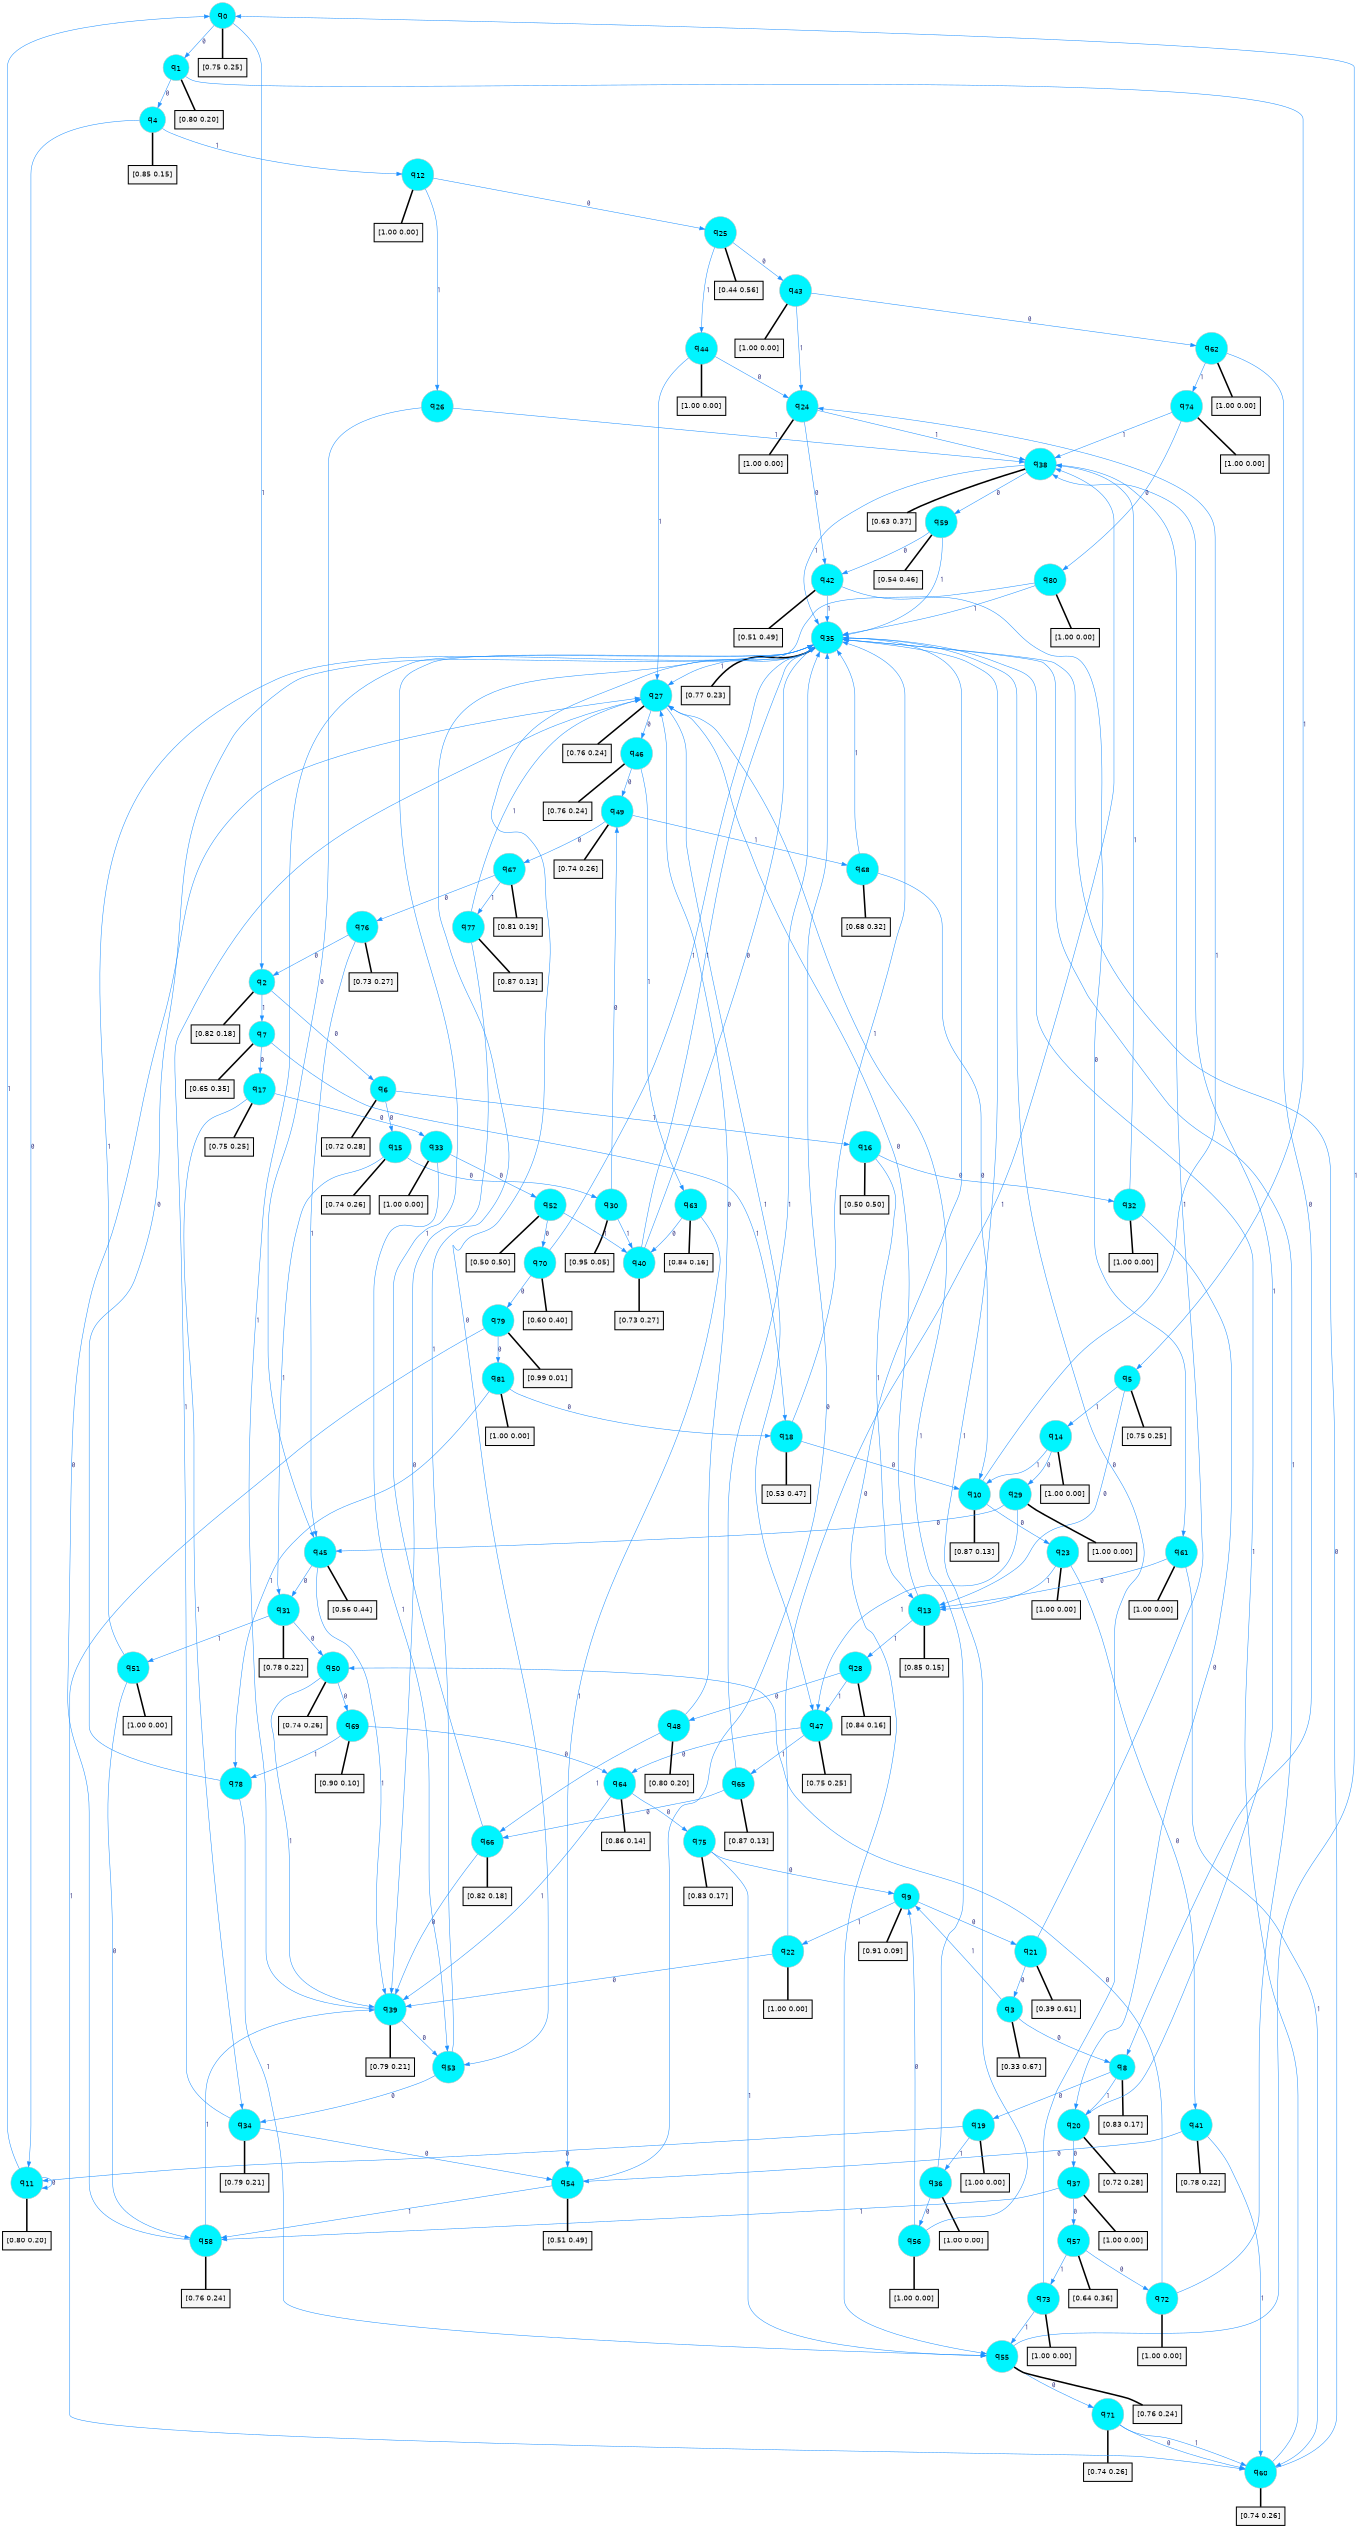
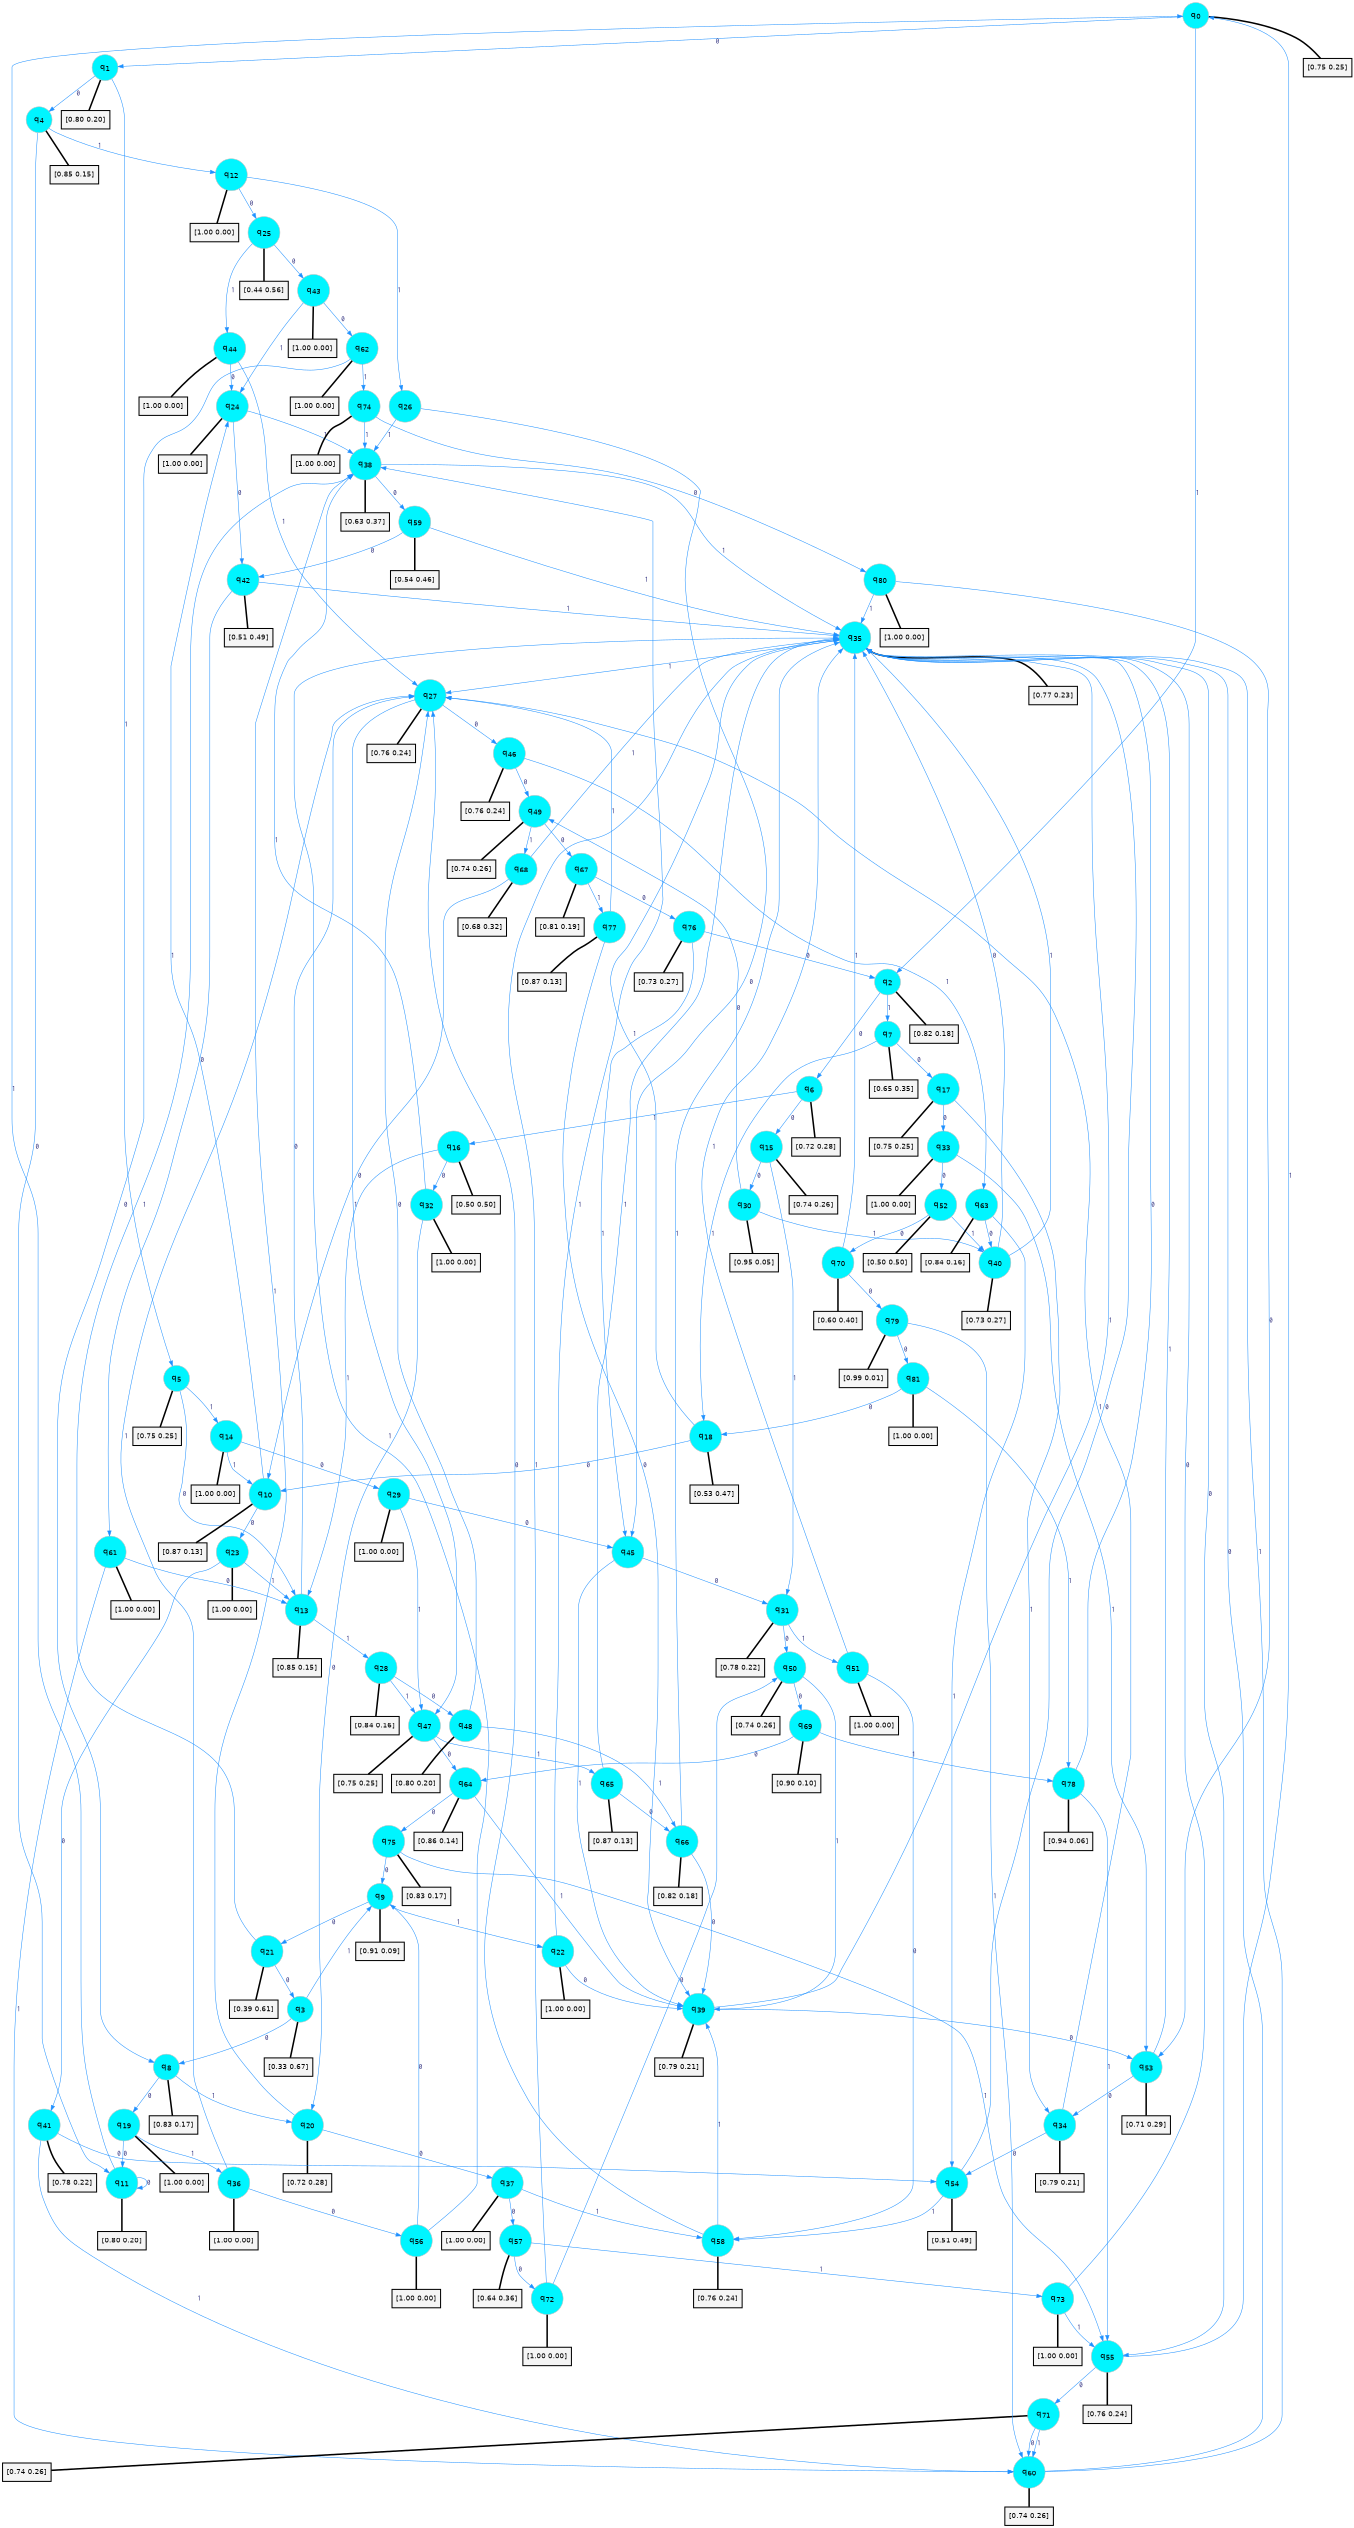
(352, 1610) -> none
none -> (1068, 1841)
none -> (1146, 2125)
